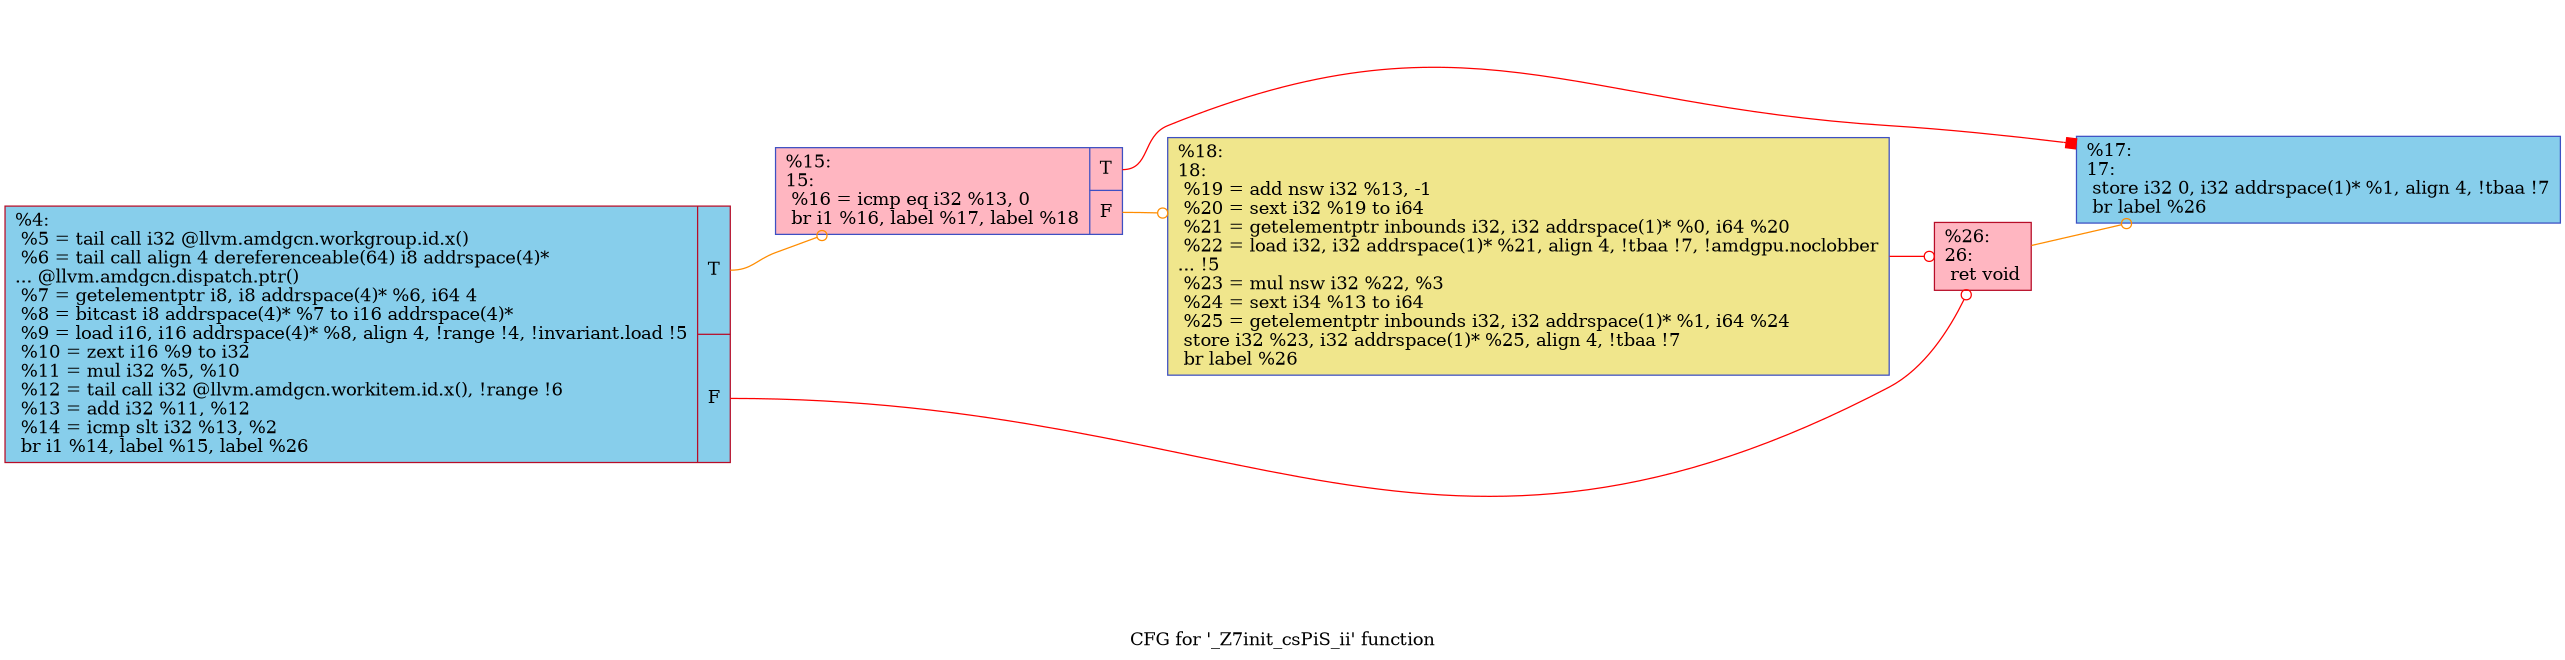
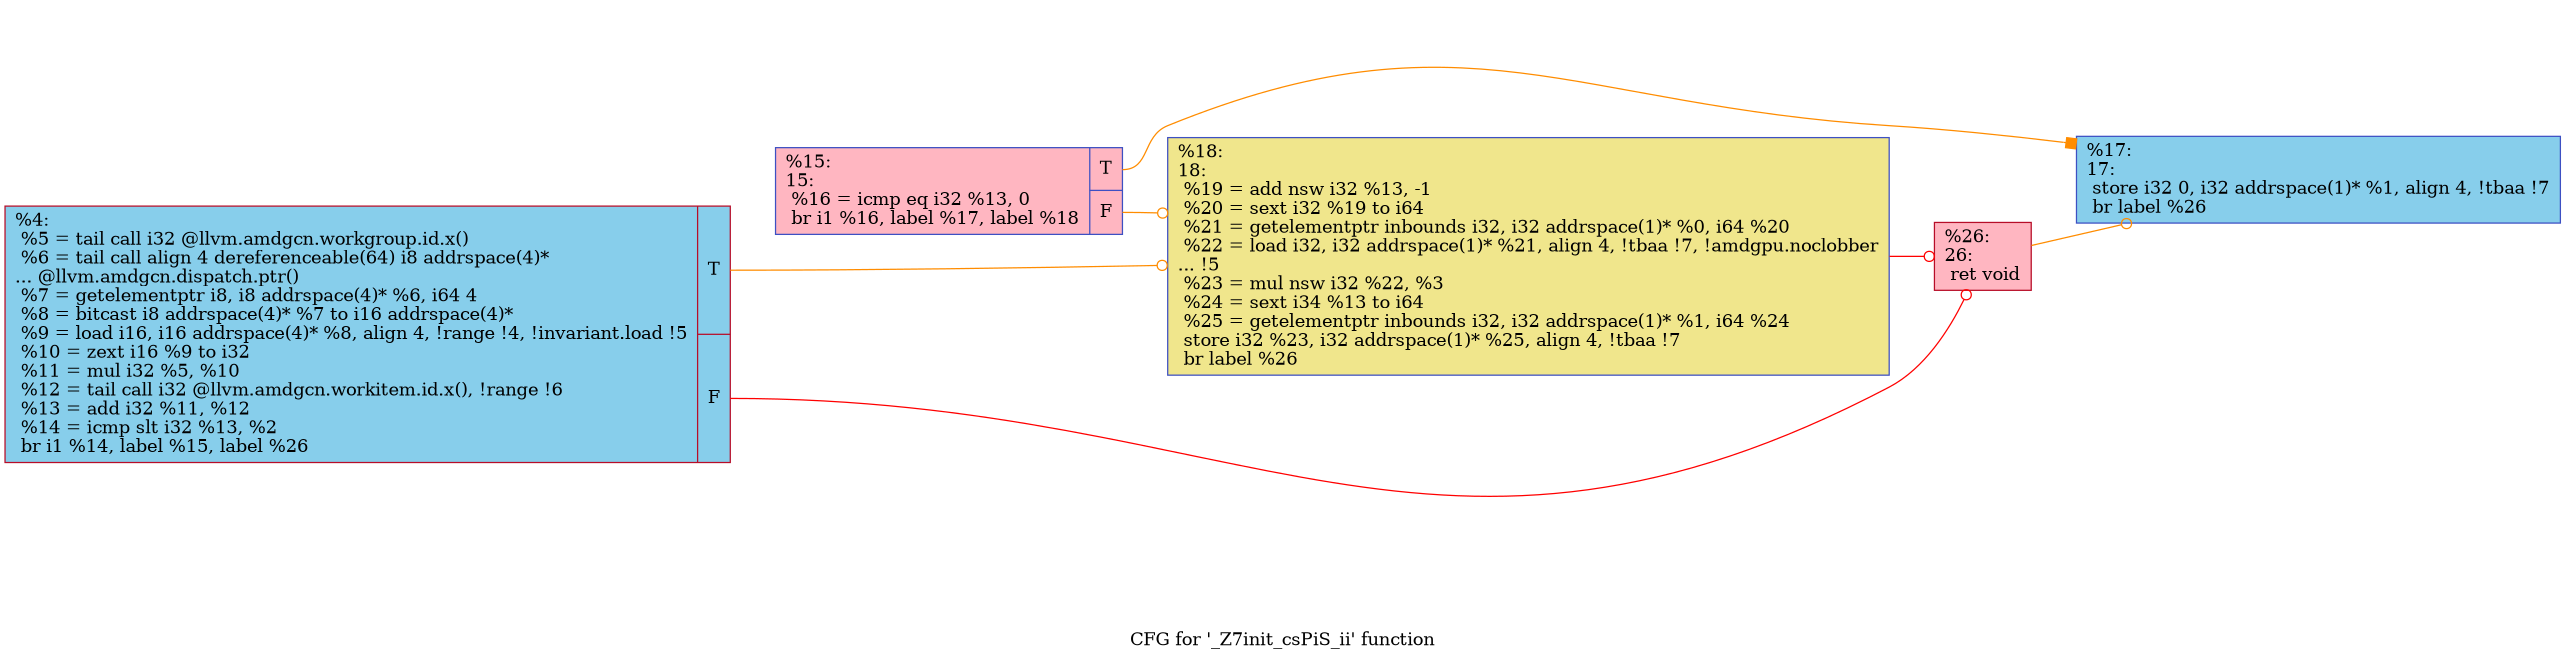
(1580, 82) -> (1580, 82)
(773, 254) -> (944, 269)
